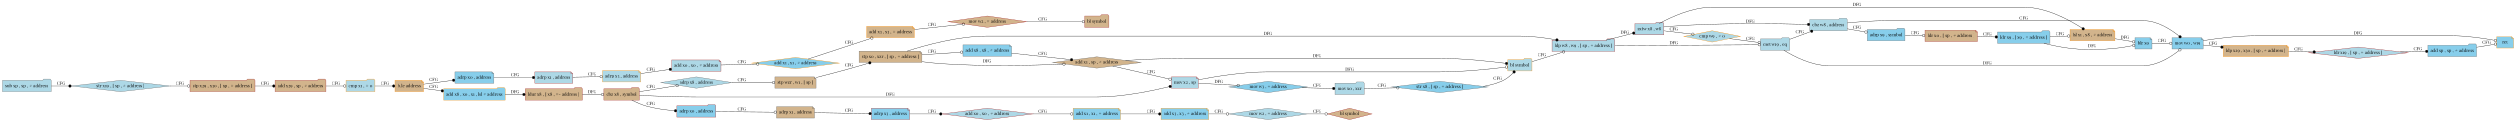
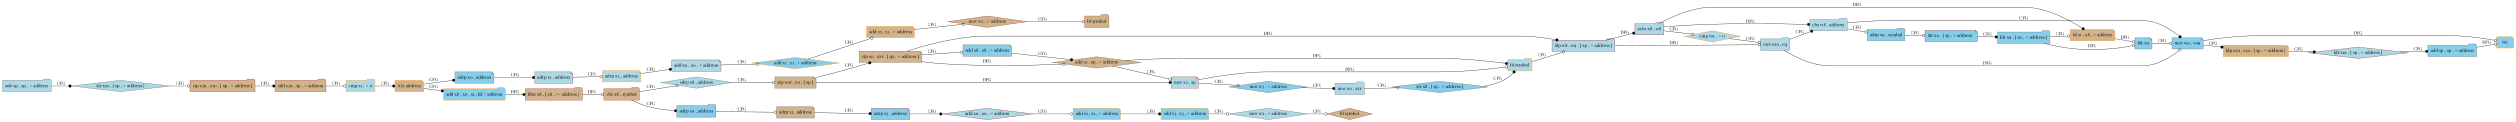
(1951, 36) -> (1951, 36)
(2487, 43) -> (2487, 43)
(1219, 82) -> (1219, 82)
(905, 97) -> (992, 83)
